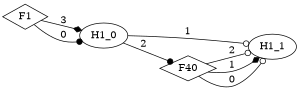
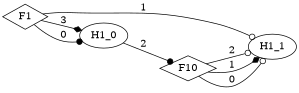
(186, 38) -> (148, 13)
(188, 68) -> (188, 68)
